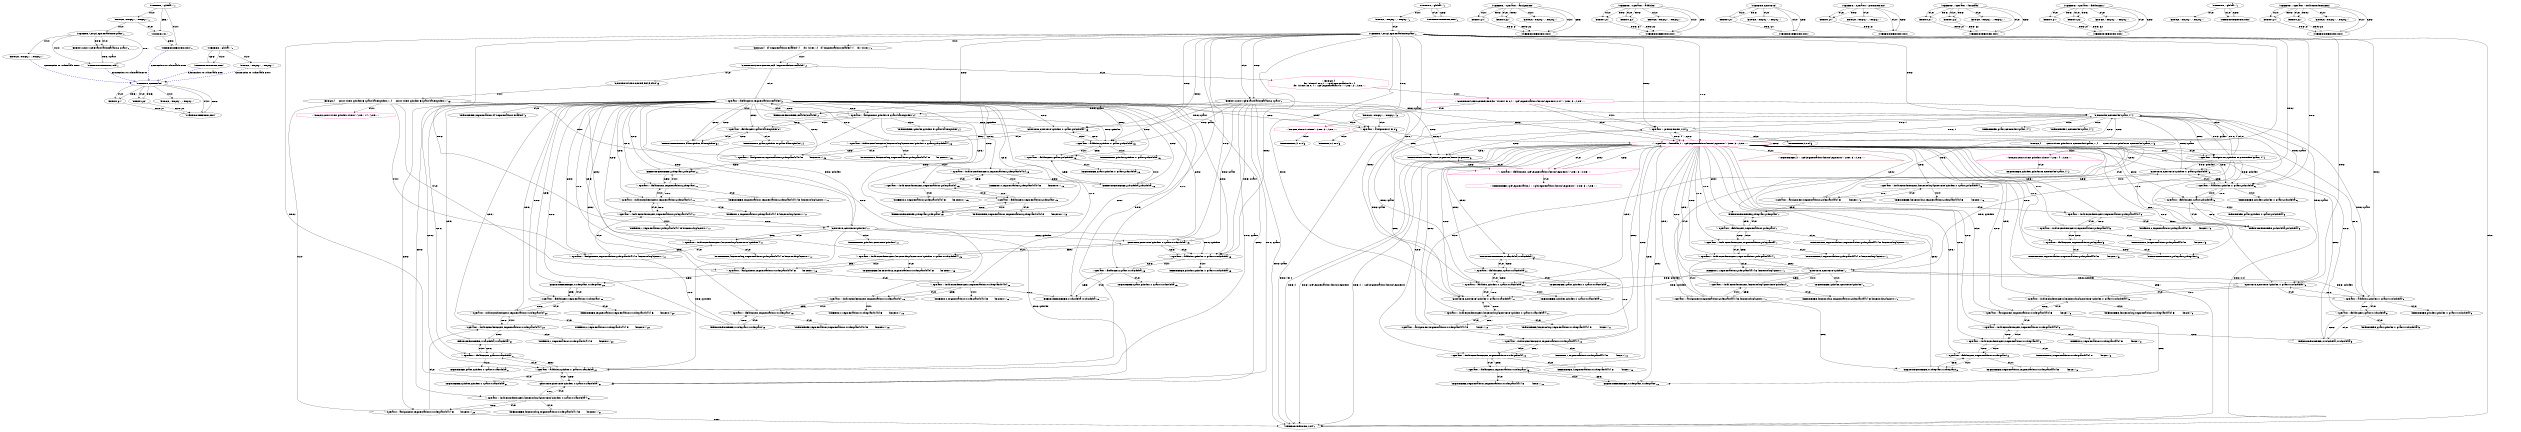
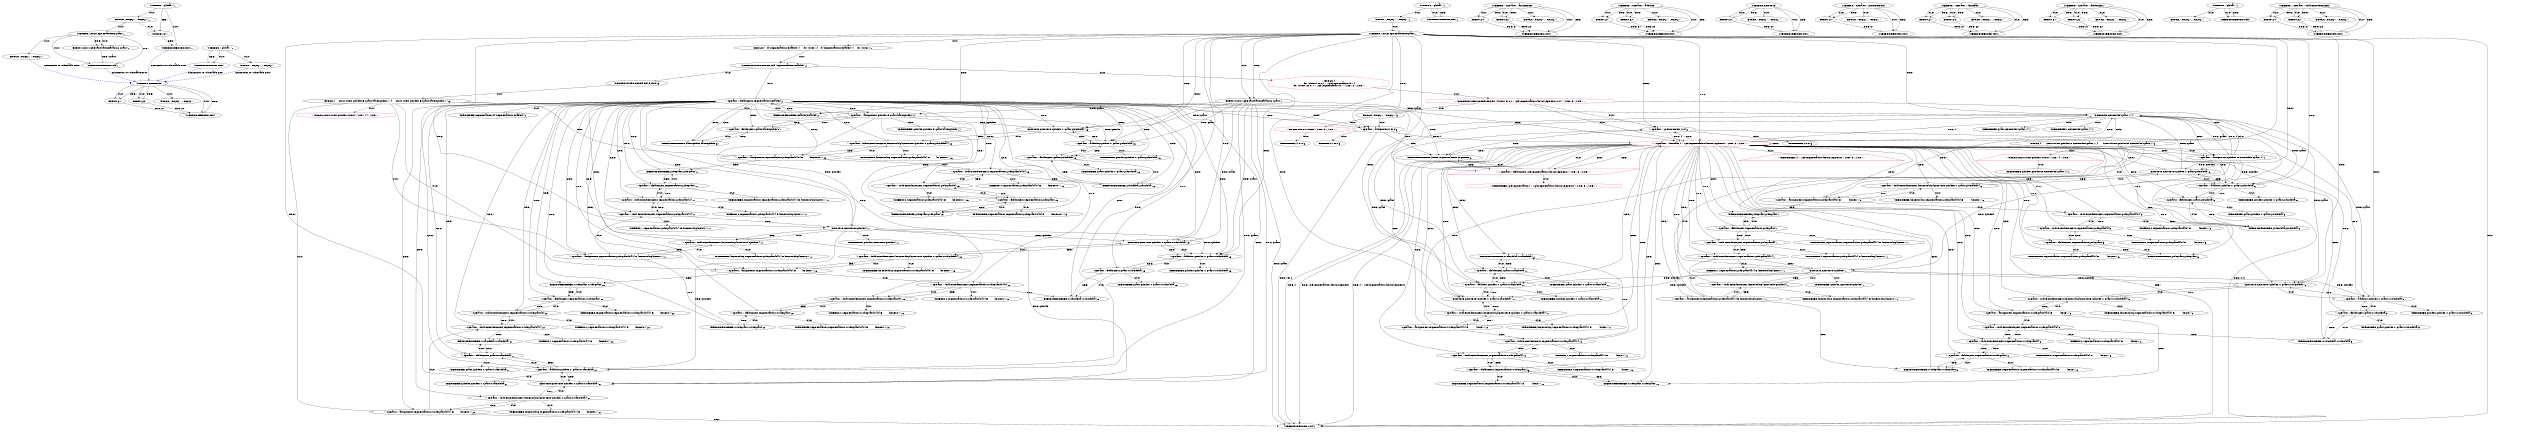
(1891, 121) -> none
(773, 144) -> none
